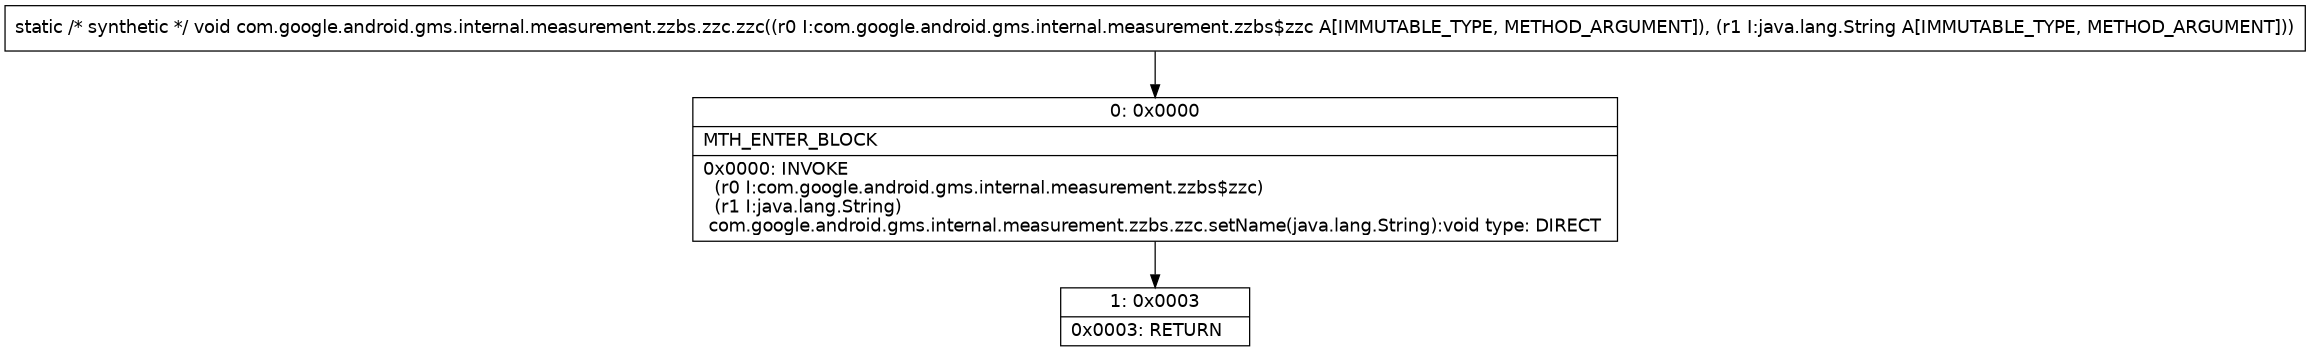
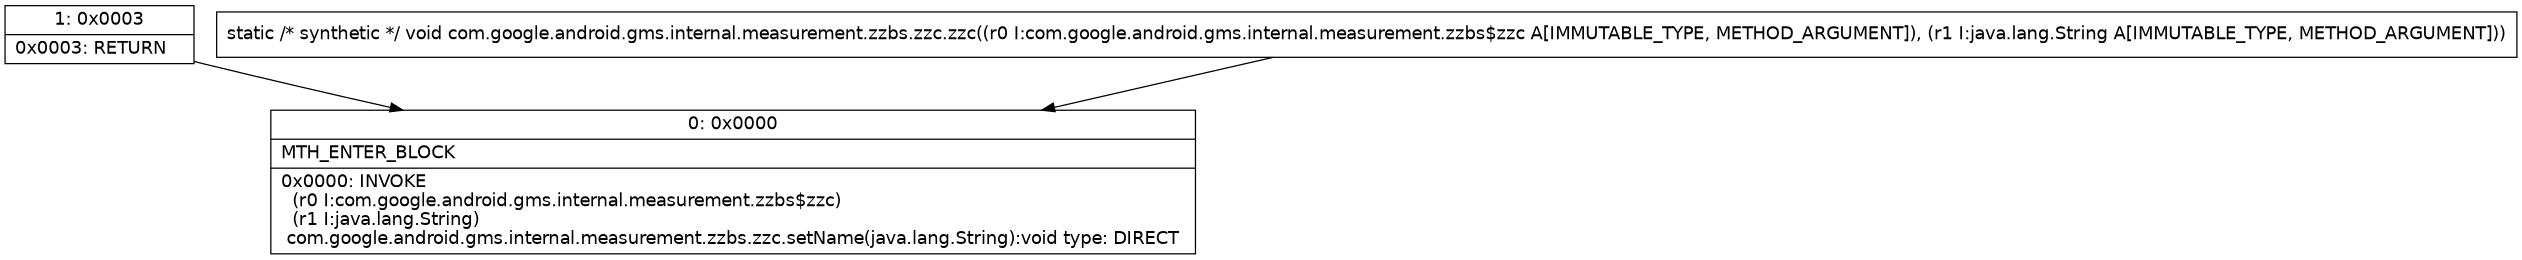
(1155, 258) -> (292, 85)
